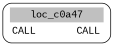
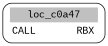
(56, 31) -> (53, 31)
